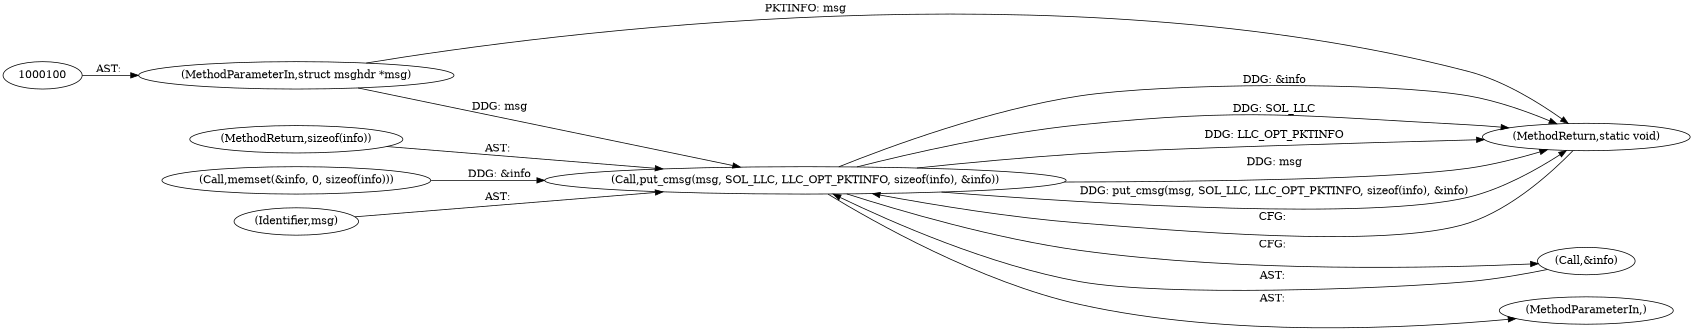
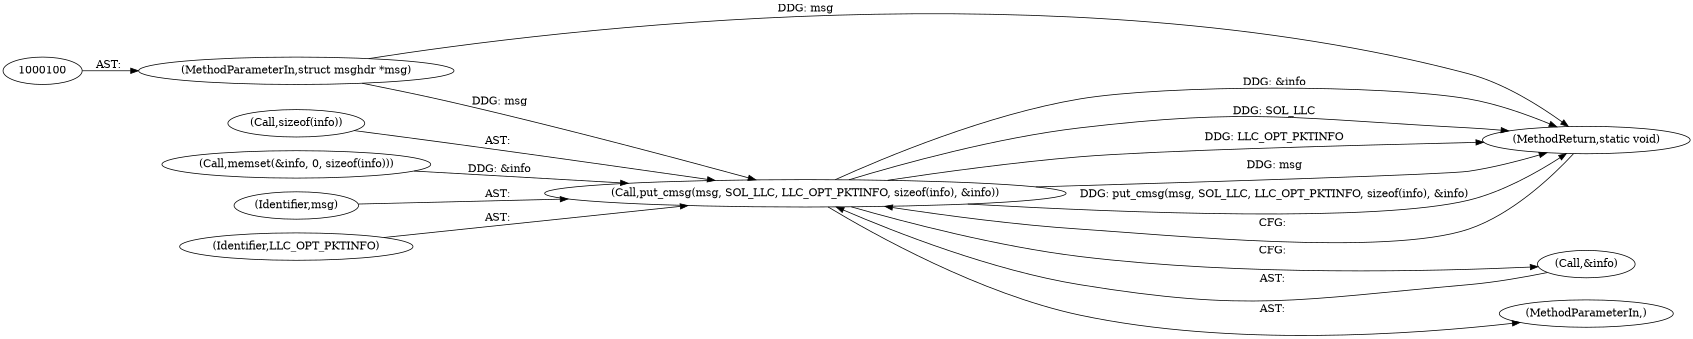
(805, 9) -> (805, 9)
(296, 139) -> (296, 123)
none -> (296, 247)
